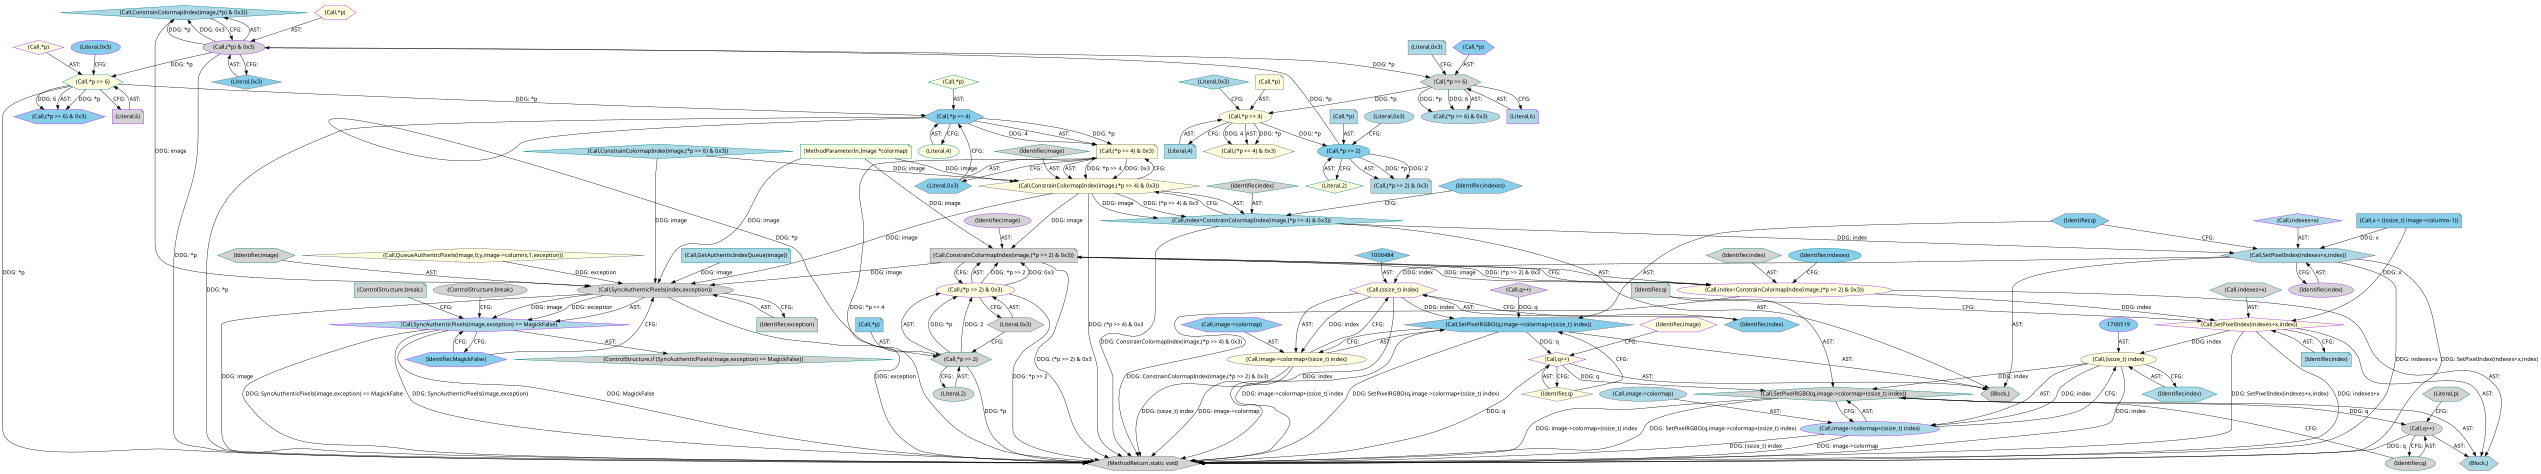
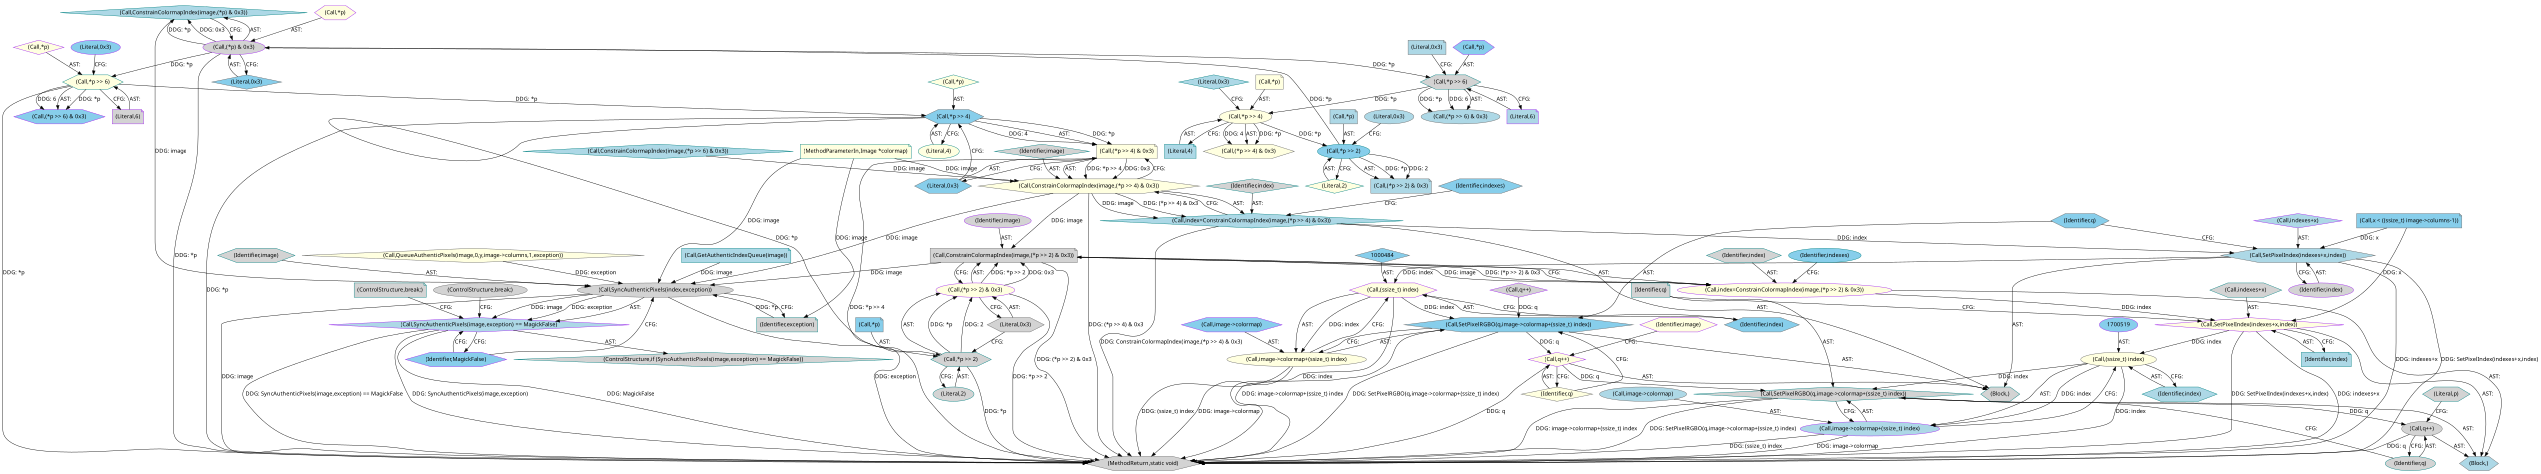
(926, 204) -> (837, 245)
(655, 219) -> none
(767, 307) -> (767, 307)
(1311, 312) -> none
